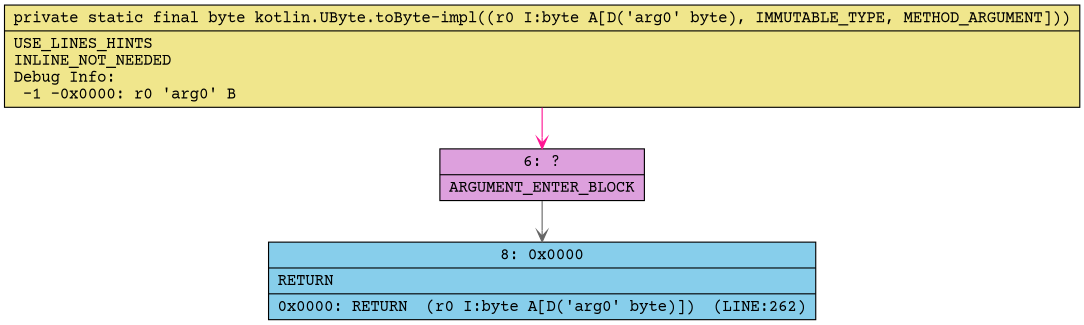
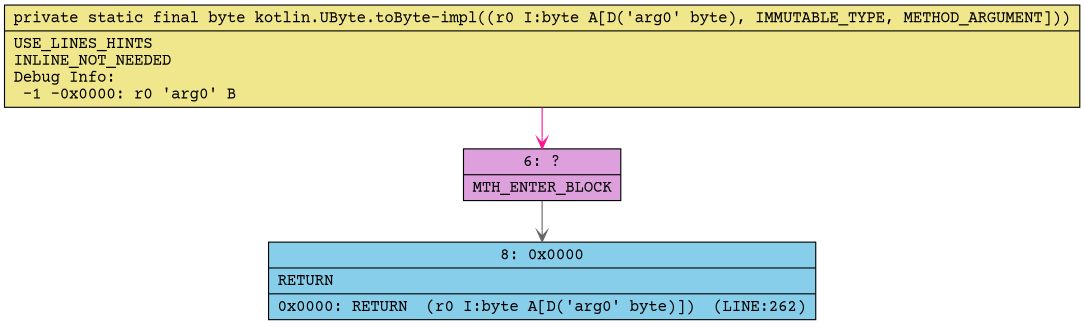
(542, 187) -> (542, 187)
